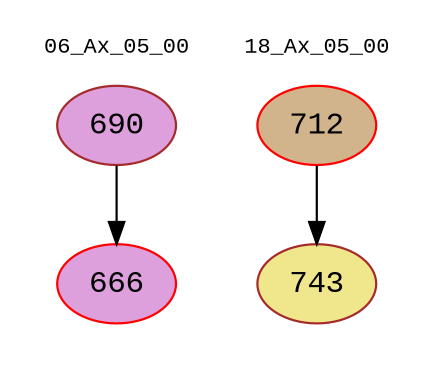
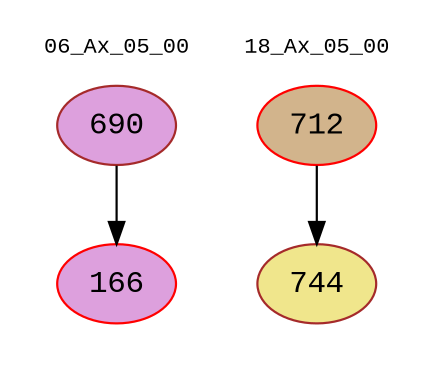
(117, 284) -> (117, 284)
(317, 284) -> (317, 284)
